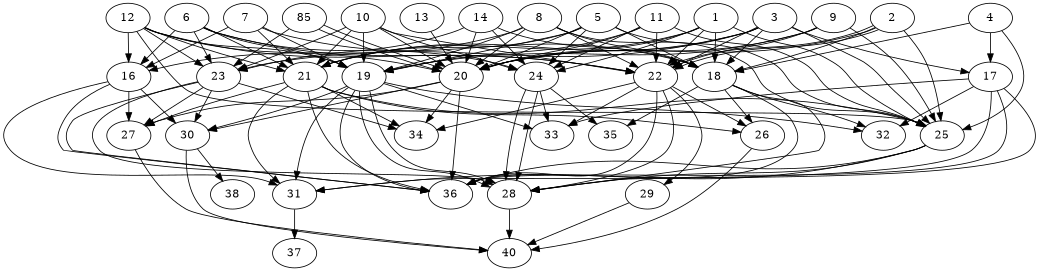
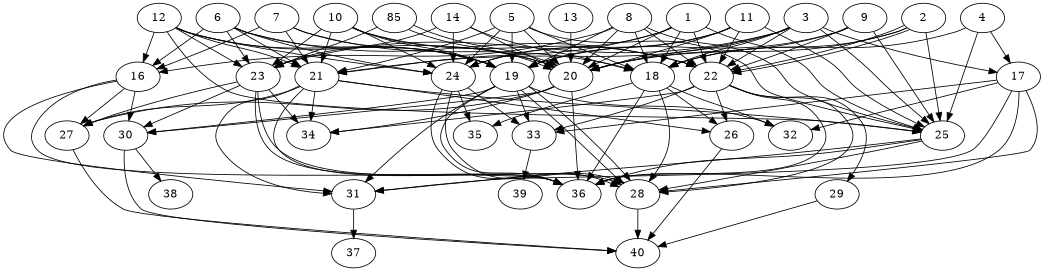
(384, 56) -> (299, 54)
none -> (520, 194)
